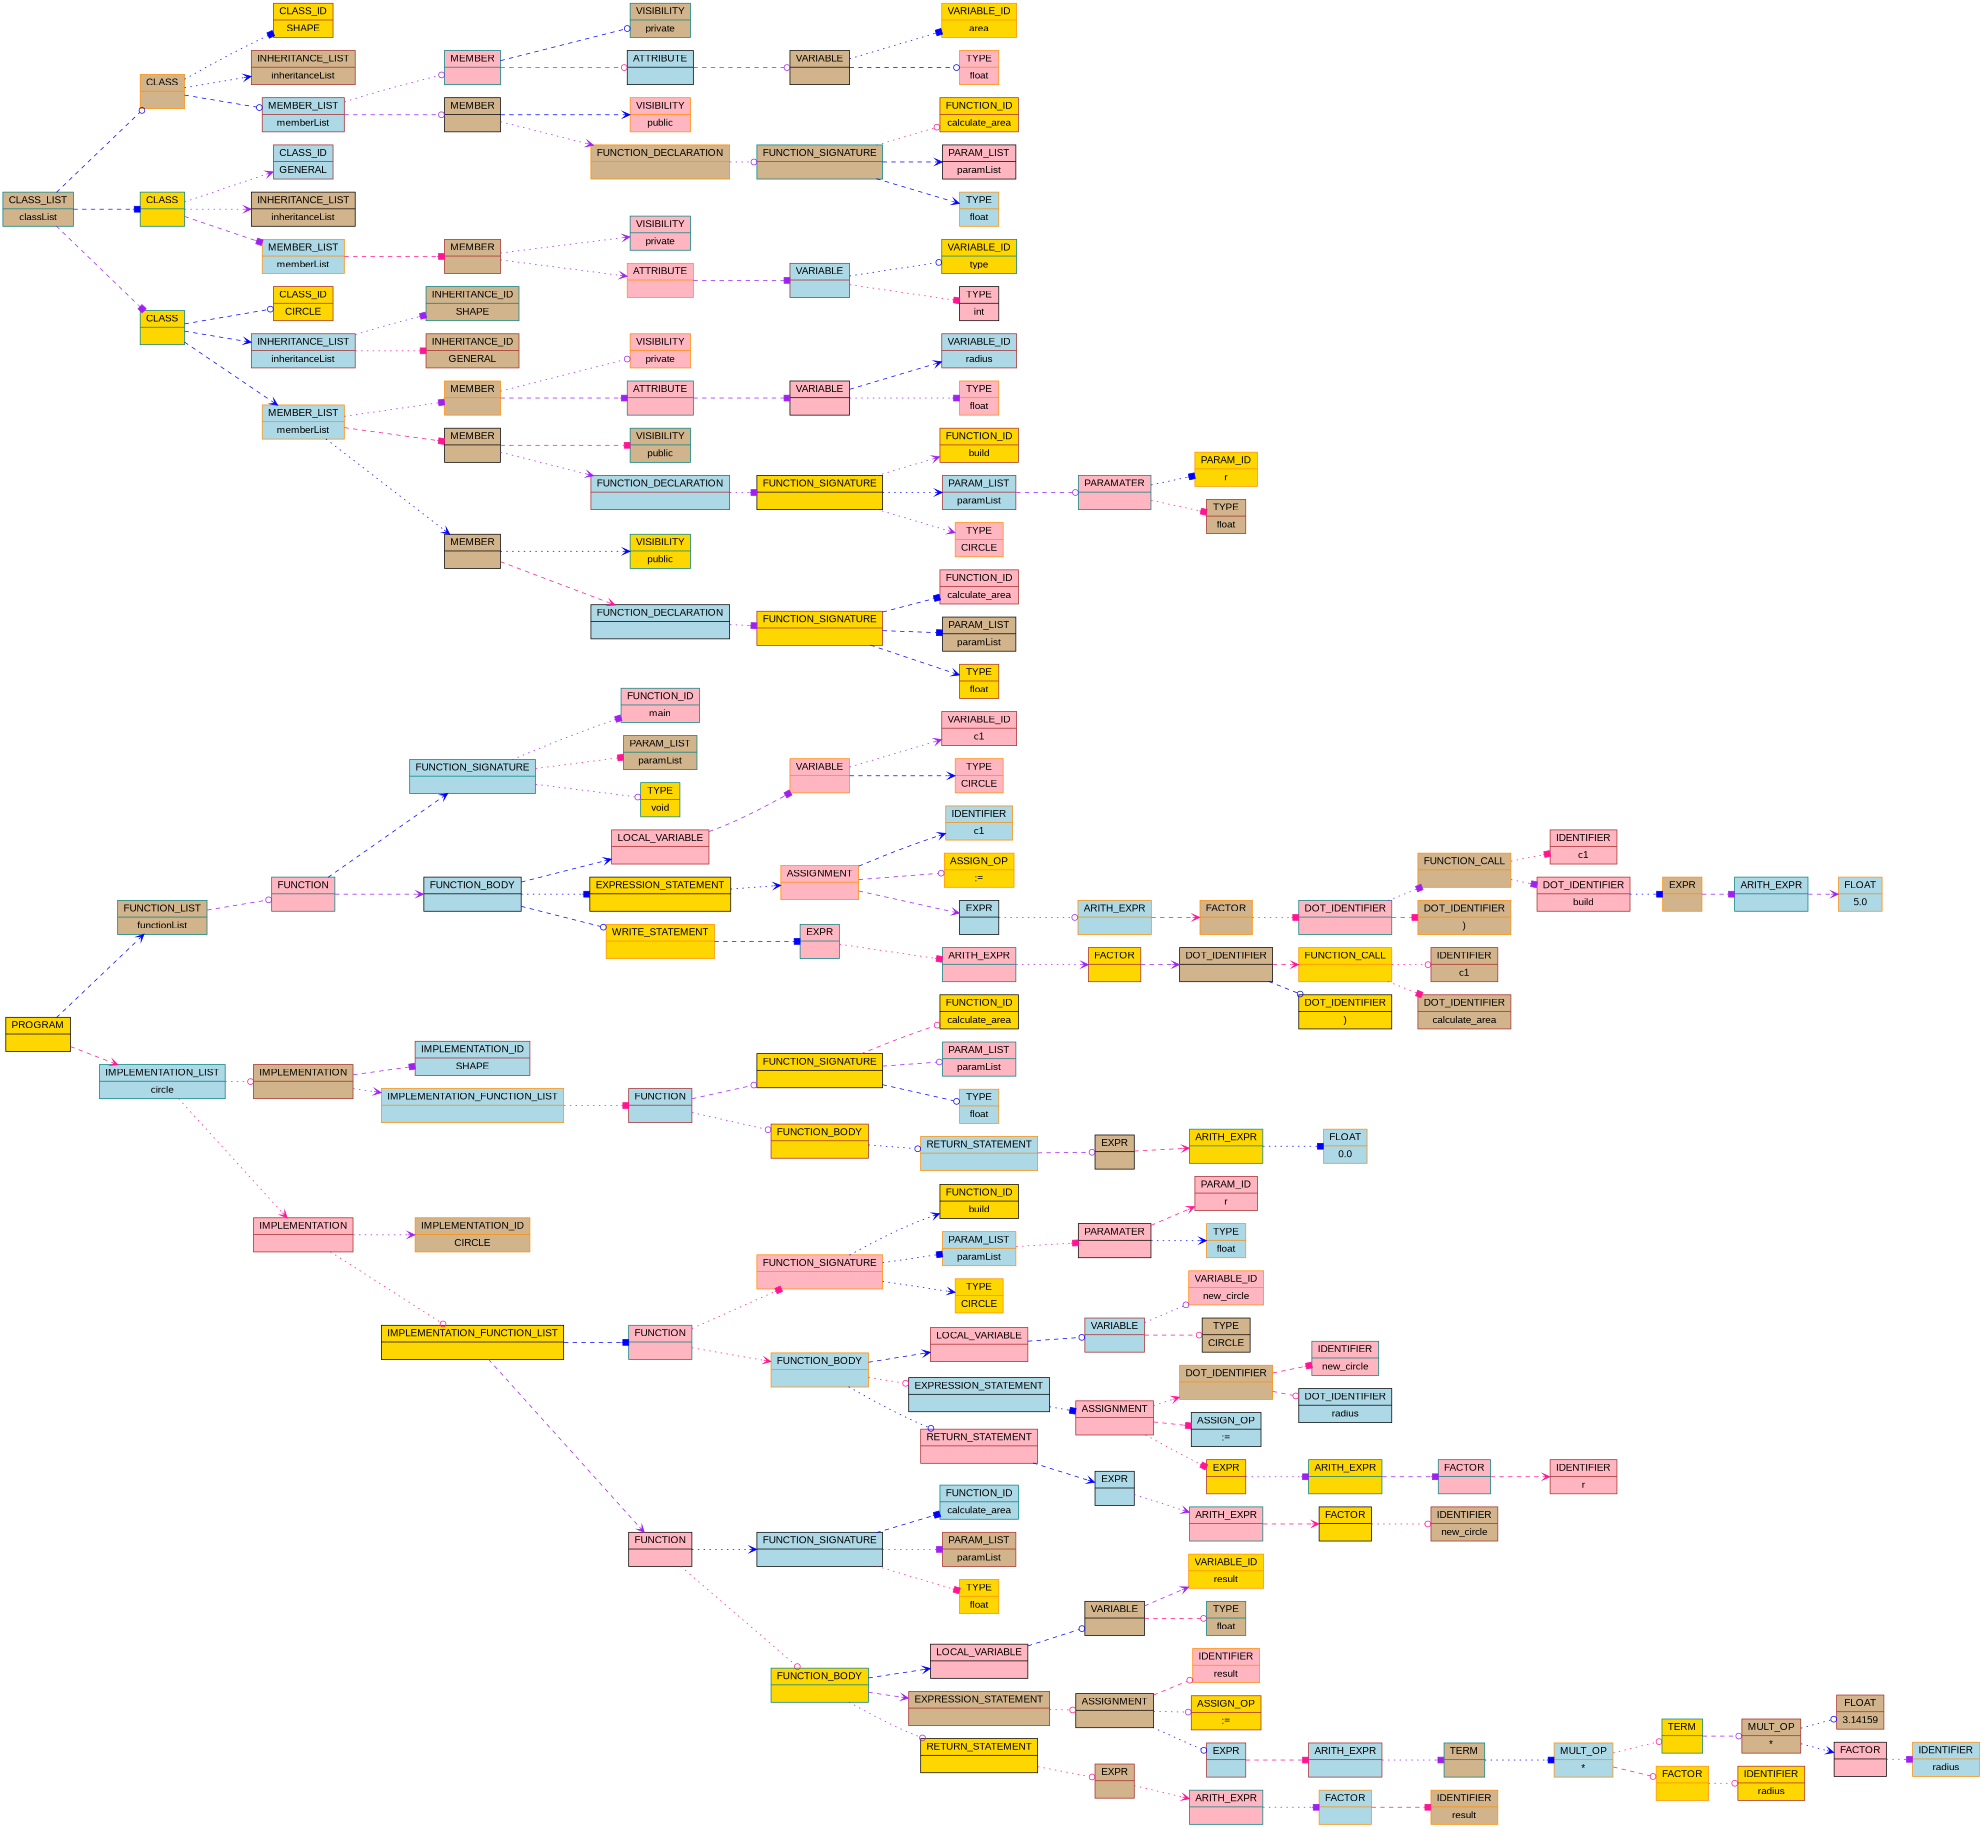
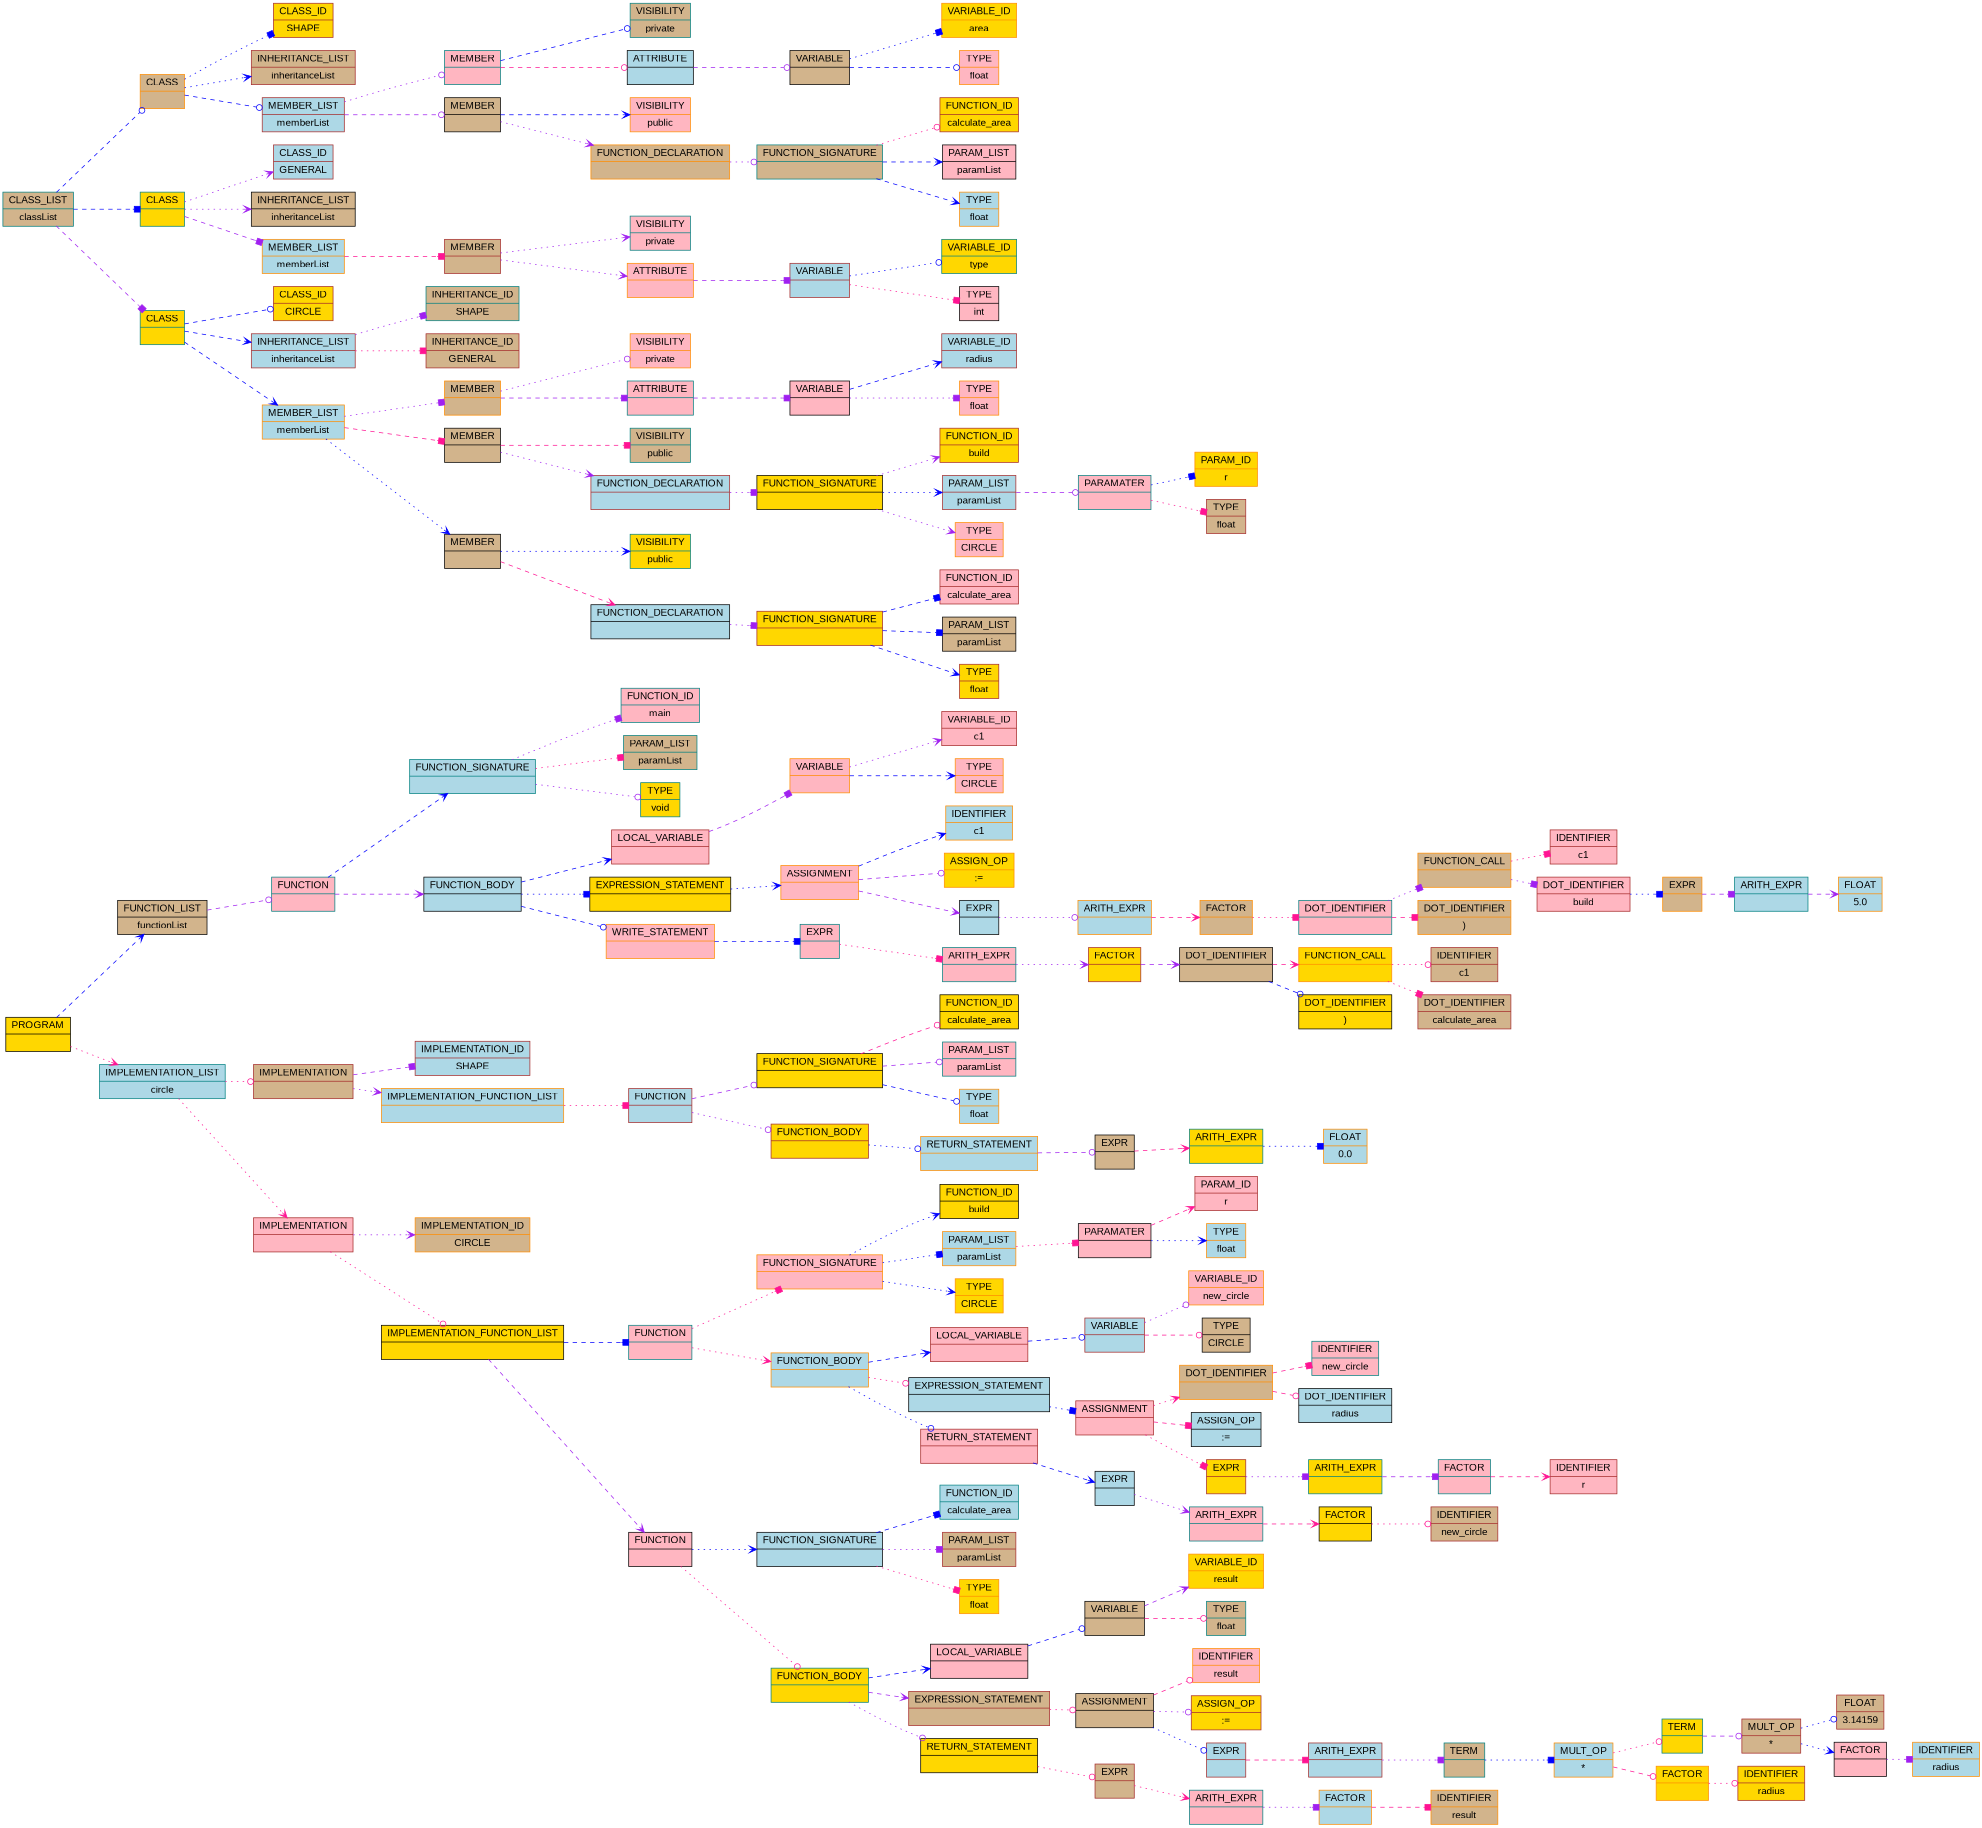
(162, 917) -> (162, 917)
(660, 941) -> (660, 941)
(91, 1054) -> (91, 1054)
